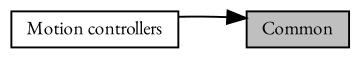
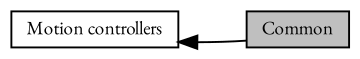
(203, 17) -> (222, 42)
